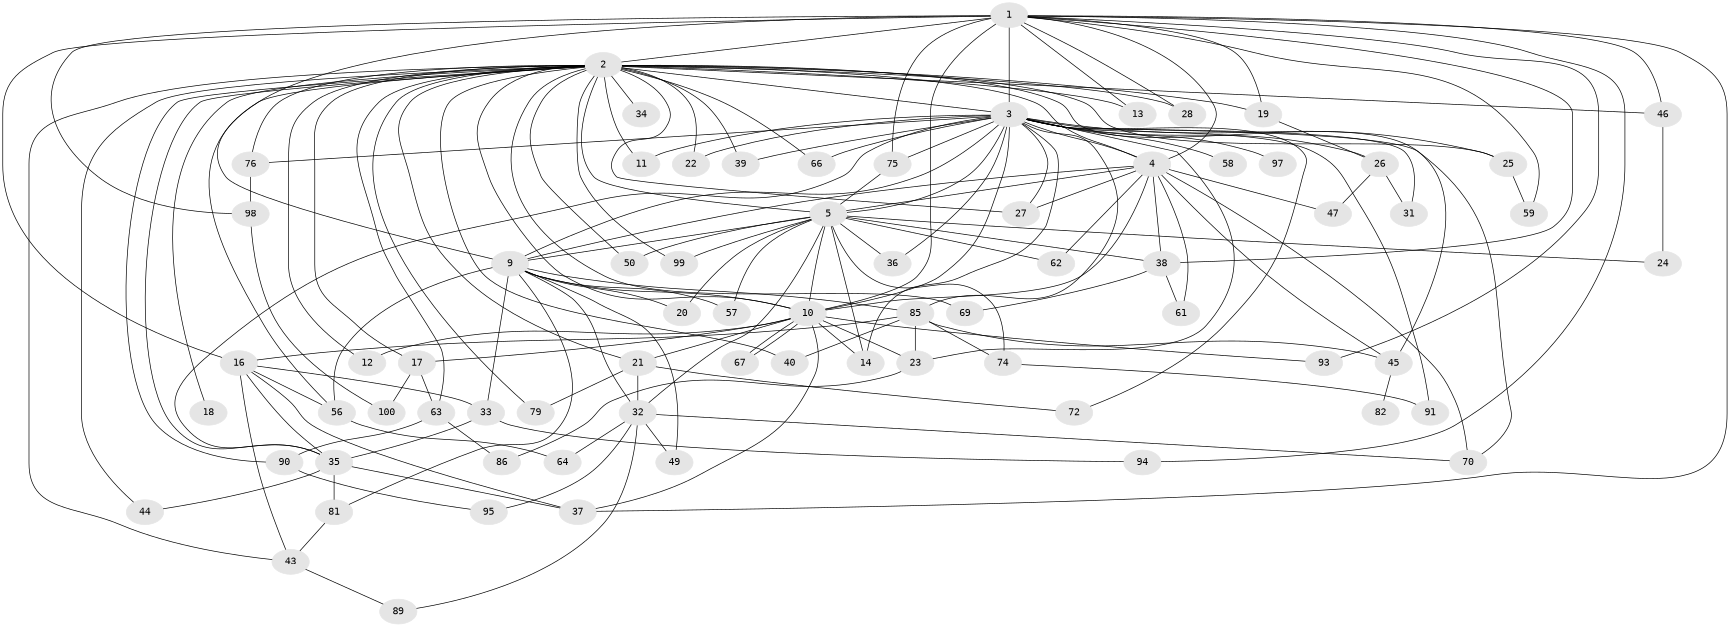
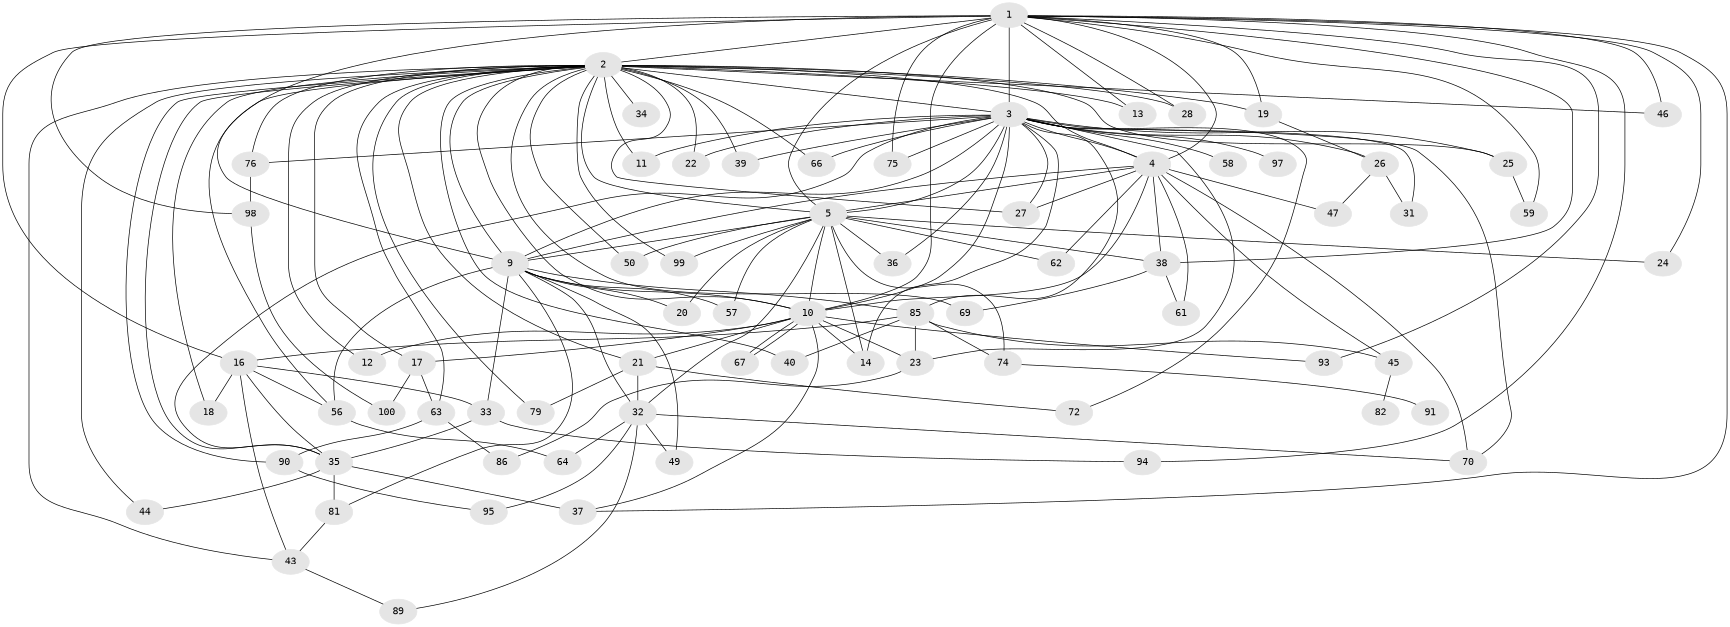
(1074, 120) -> (454, 119)
(1309, 150) -> none
(865, 185) -> (851, 83)
(1663, 189) -> (1646, 51)
(396, 460) -> (224, 388)
